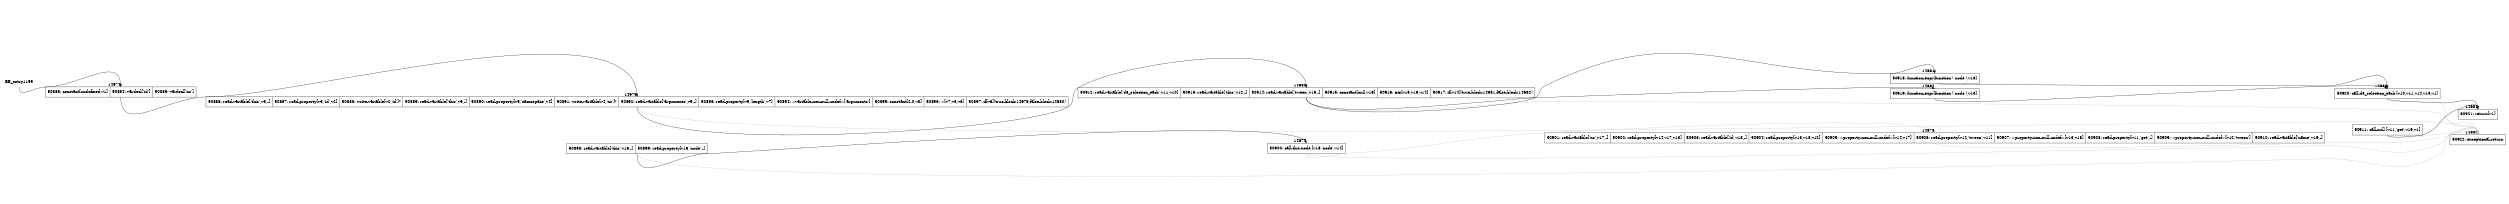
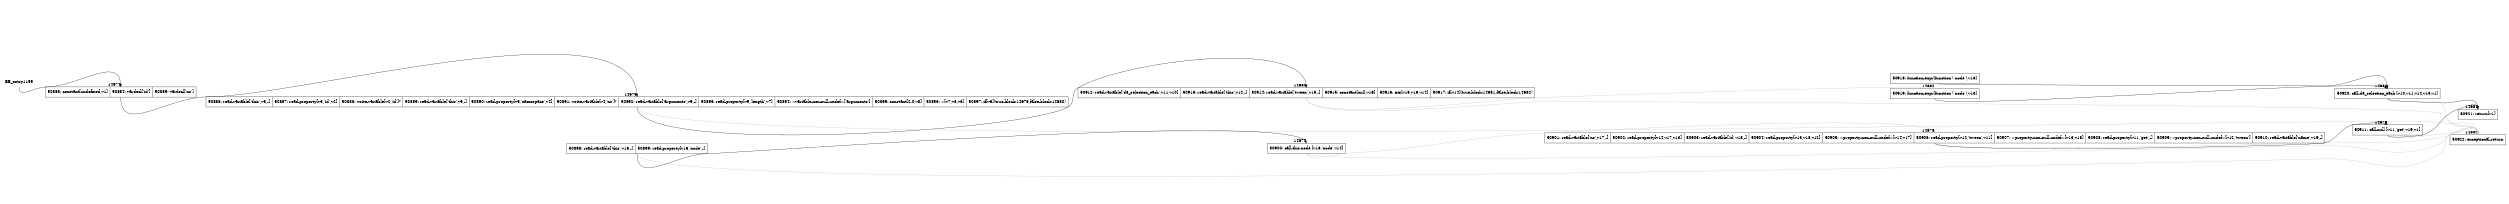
(1616, 61) -> none
(1618, 95) -> (1618, 95)
none -> (2163, 148)
